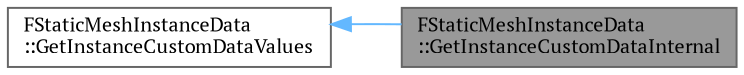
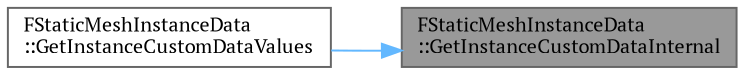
(376, 24) -> (357, 51)
